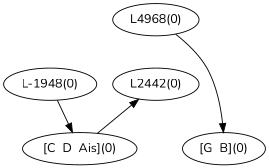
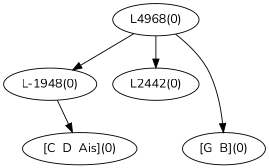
none -> (107, 49)
(115, 119) -> (156, 48)
